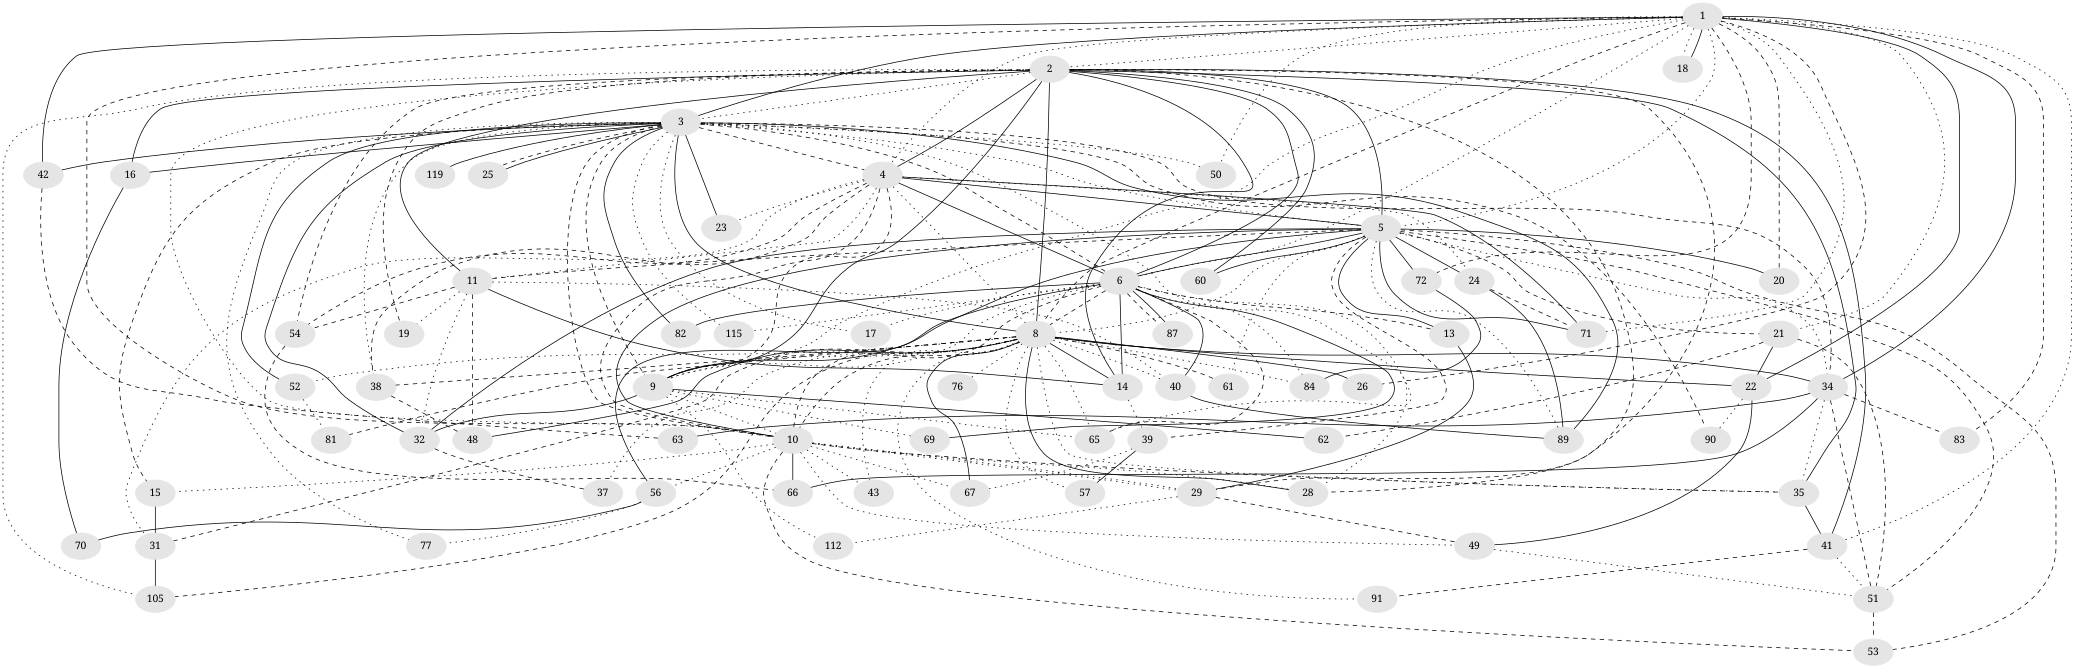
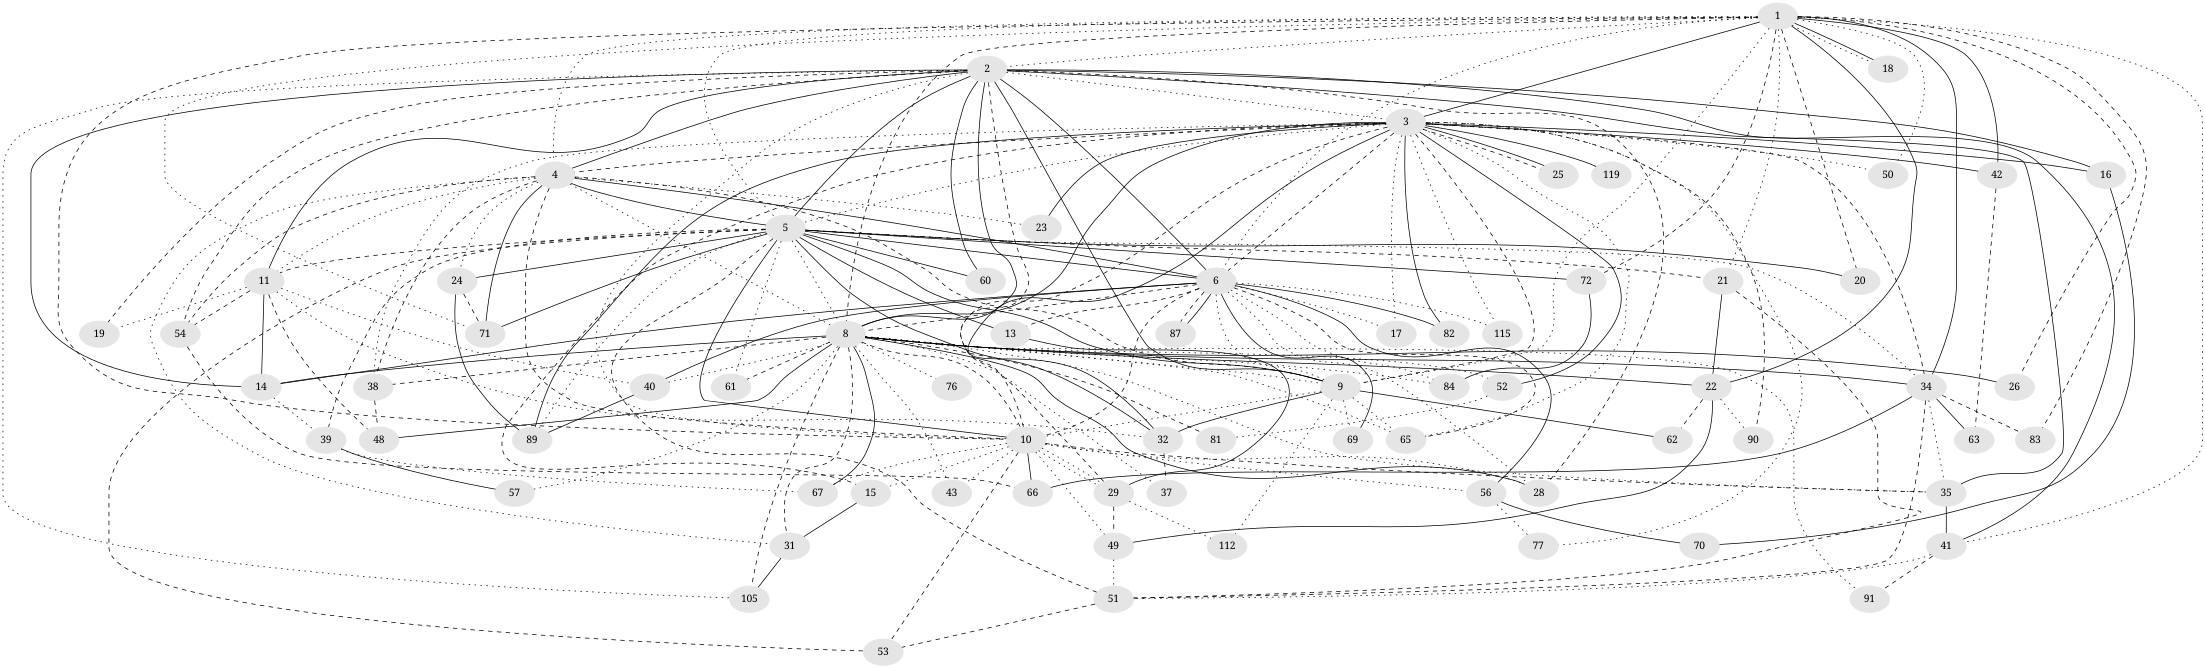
(1565, 395) -> (1692, 414)
